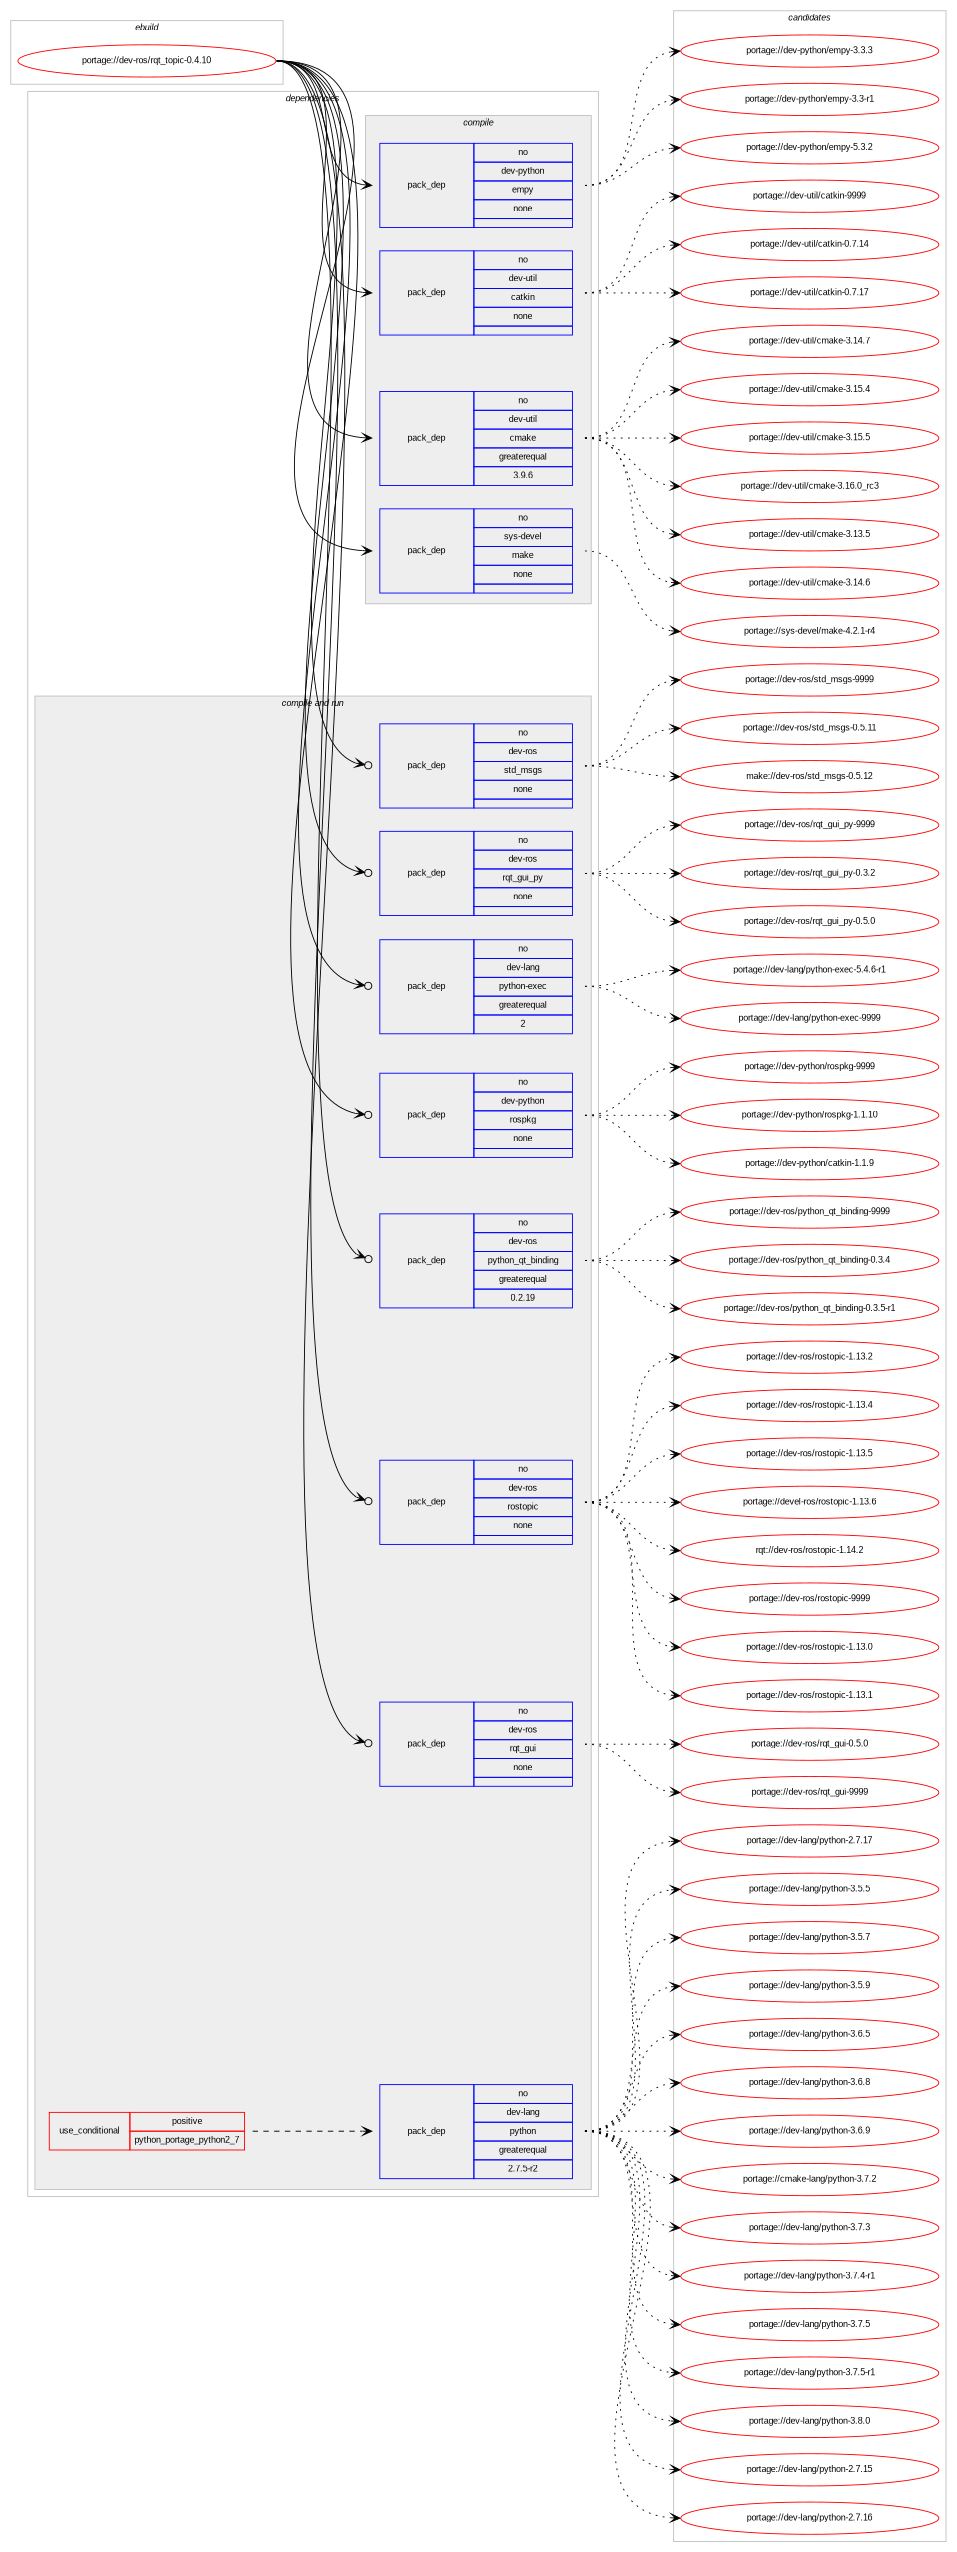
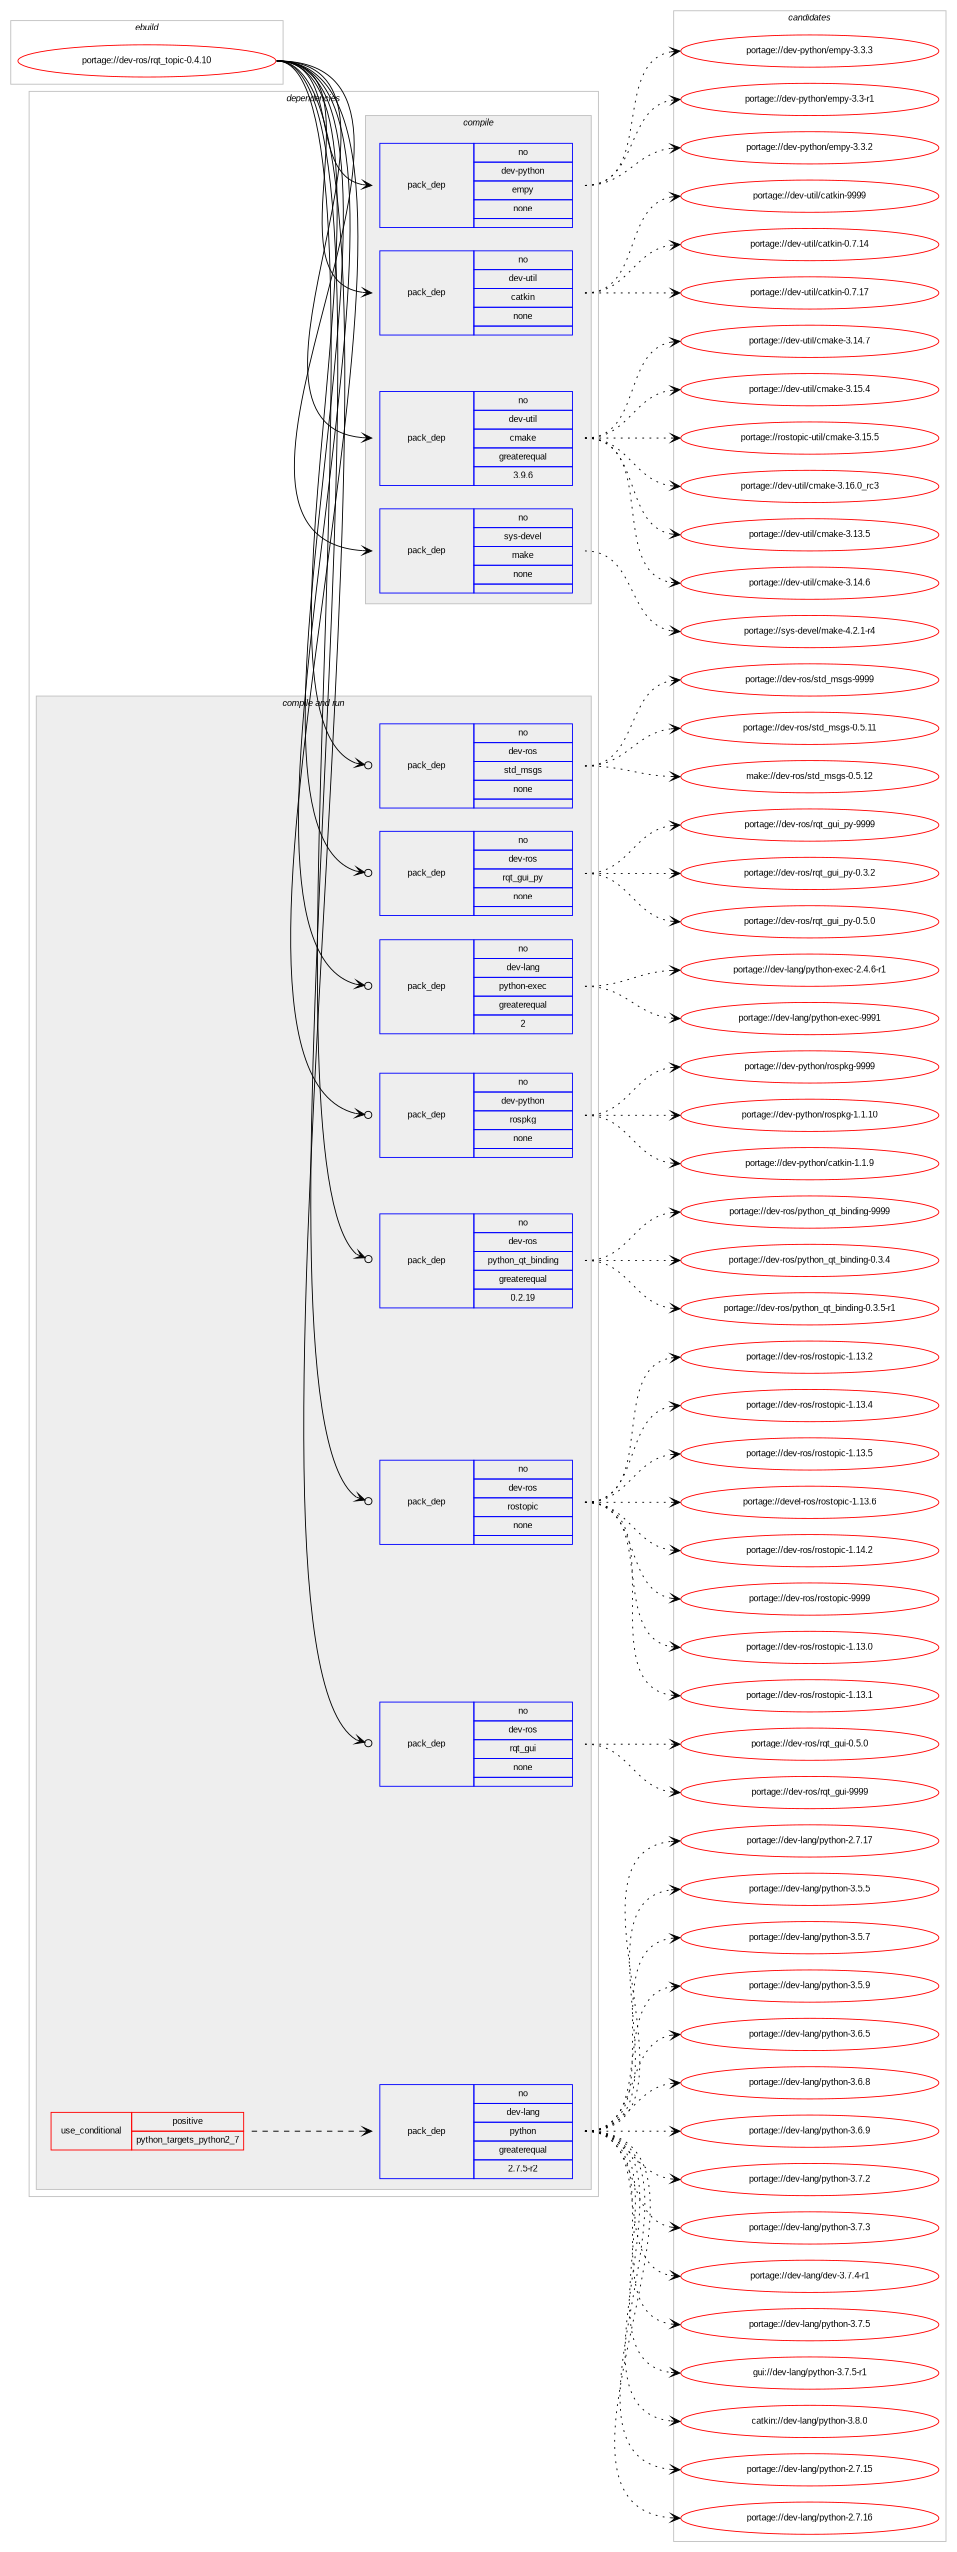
(810, 148) -> (810, 148)
(810, 438) -> (810, 438)
(810, 970) -> (810, 970)
(810, 1019) -> (810, 1019)
(810, 1551) -> (810, 1551)
(187, 2140) -> (188, 2140)
(810, 2180) -> (810, 2180)
(810, 2276) -> (810, 2276)
(810, 2373) -> (810, 2373)
(810, 2421) -> (810, 2421)
